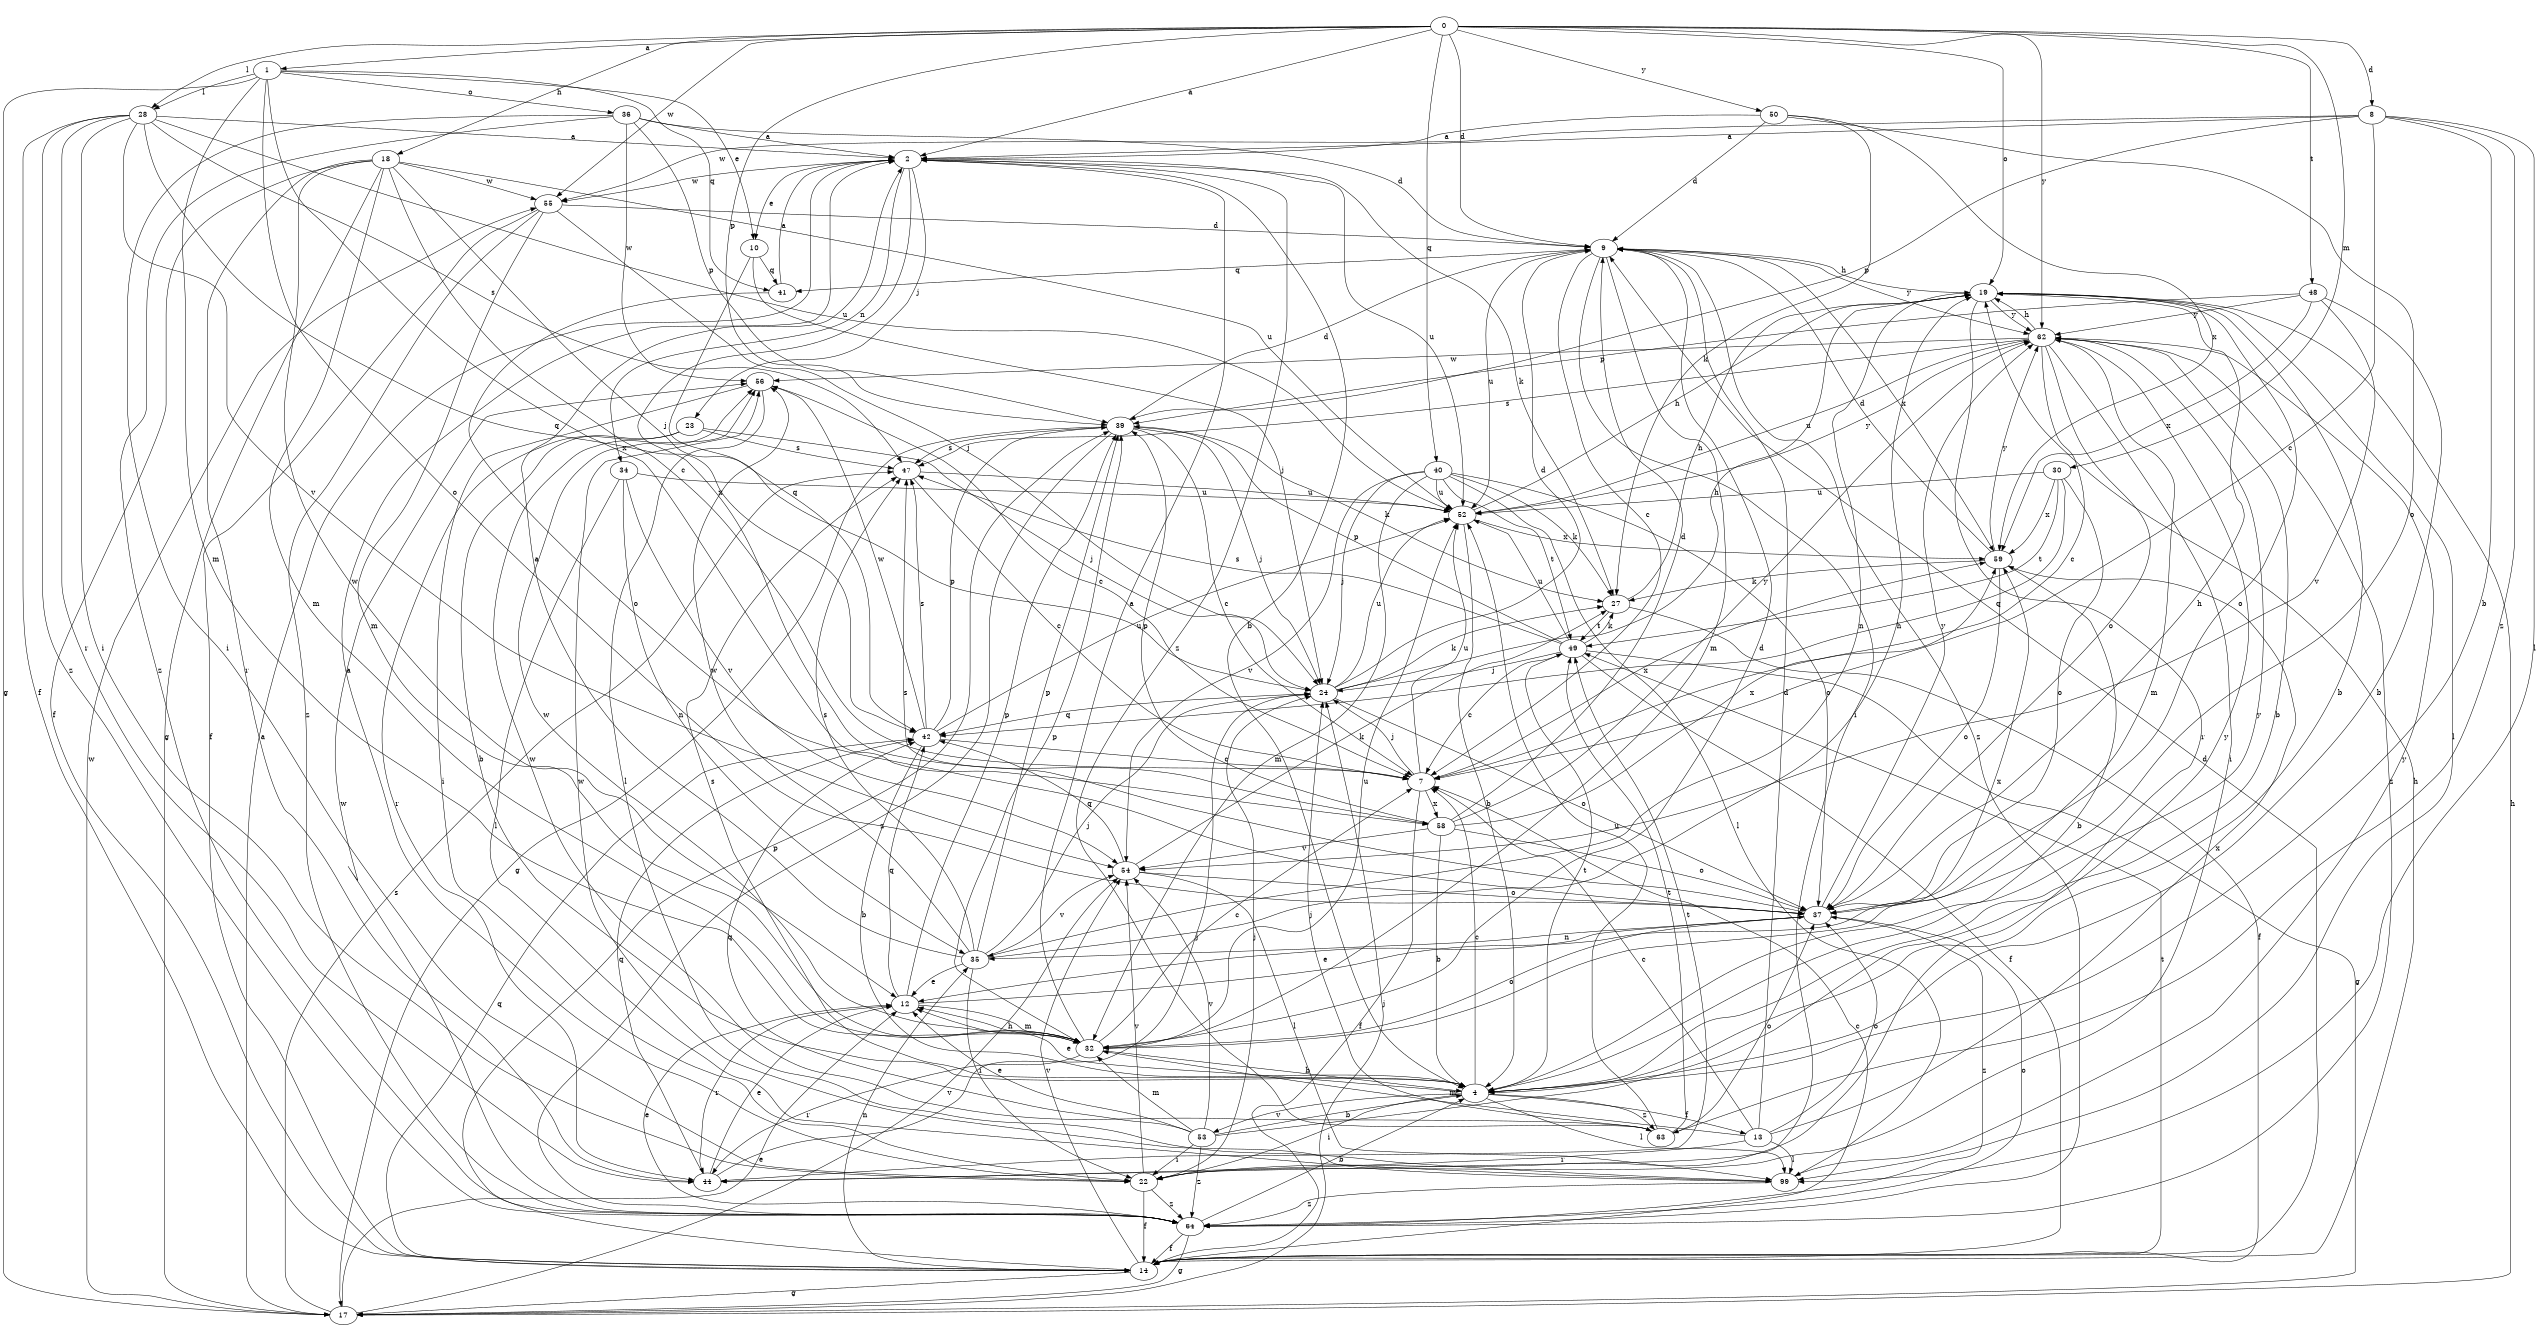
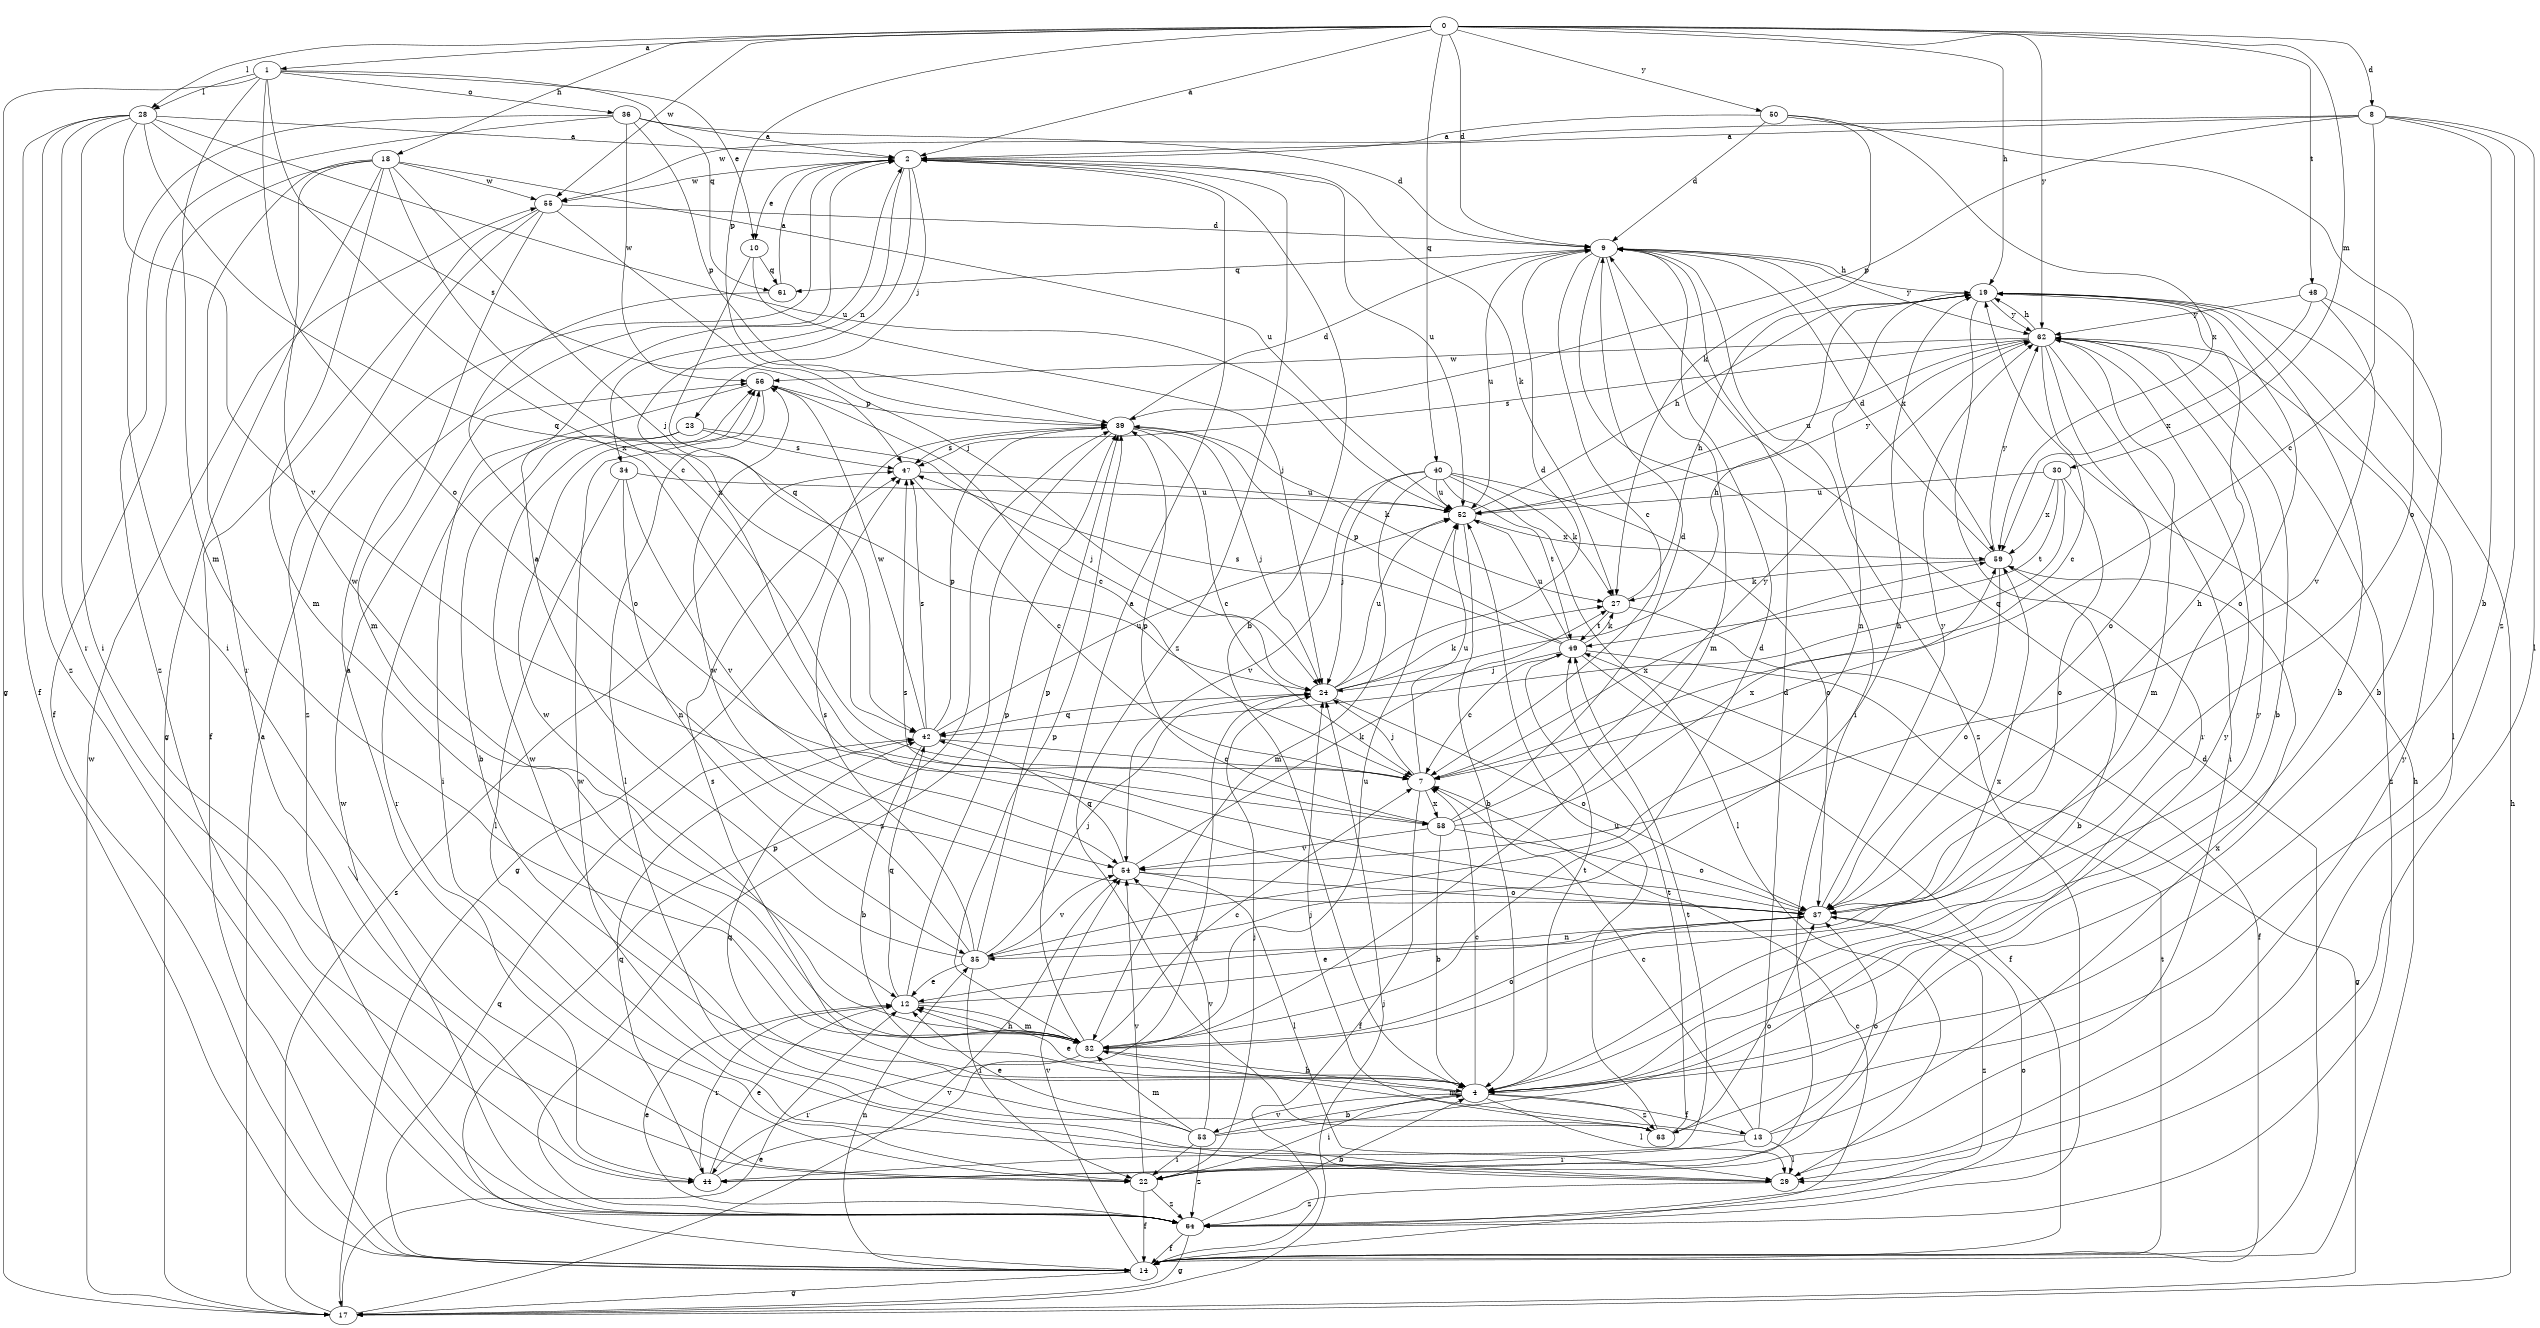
(2006, 159) -> (2006, 159)
(783, 293) -> (783, 293)
(1717, 341) -> (936, 416)
(1785, 1182) -> (1785, 1182)
